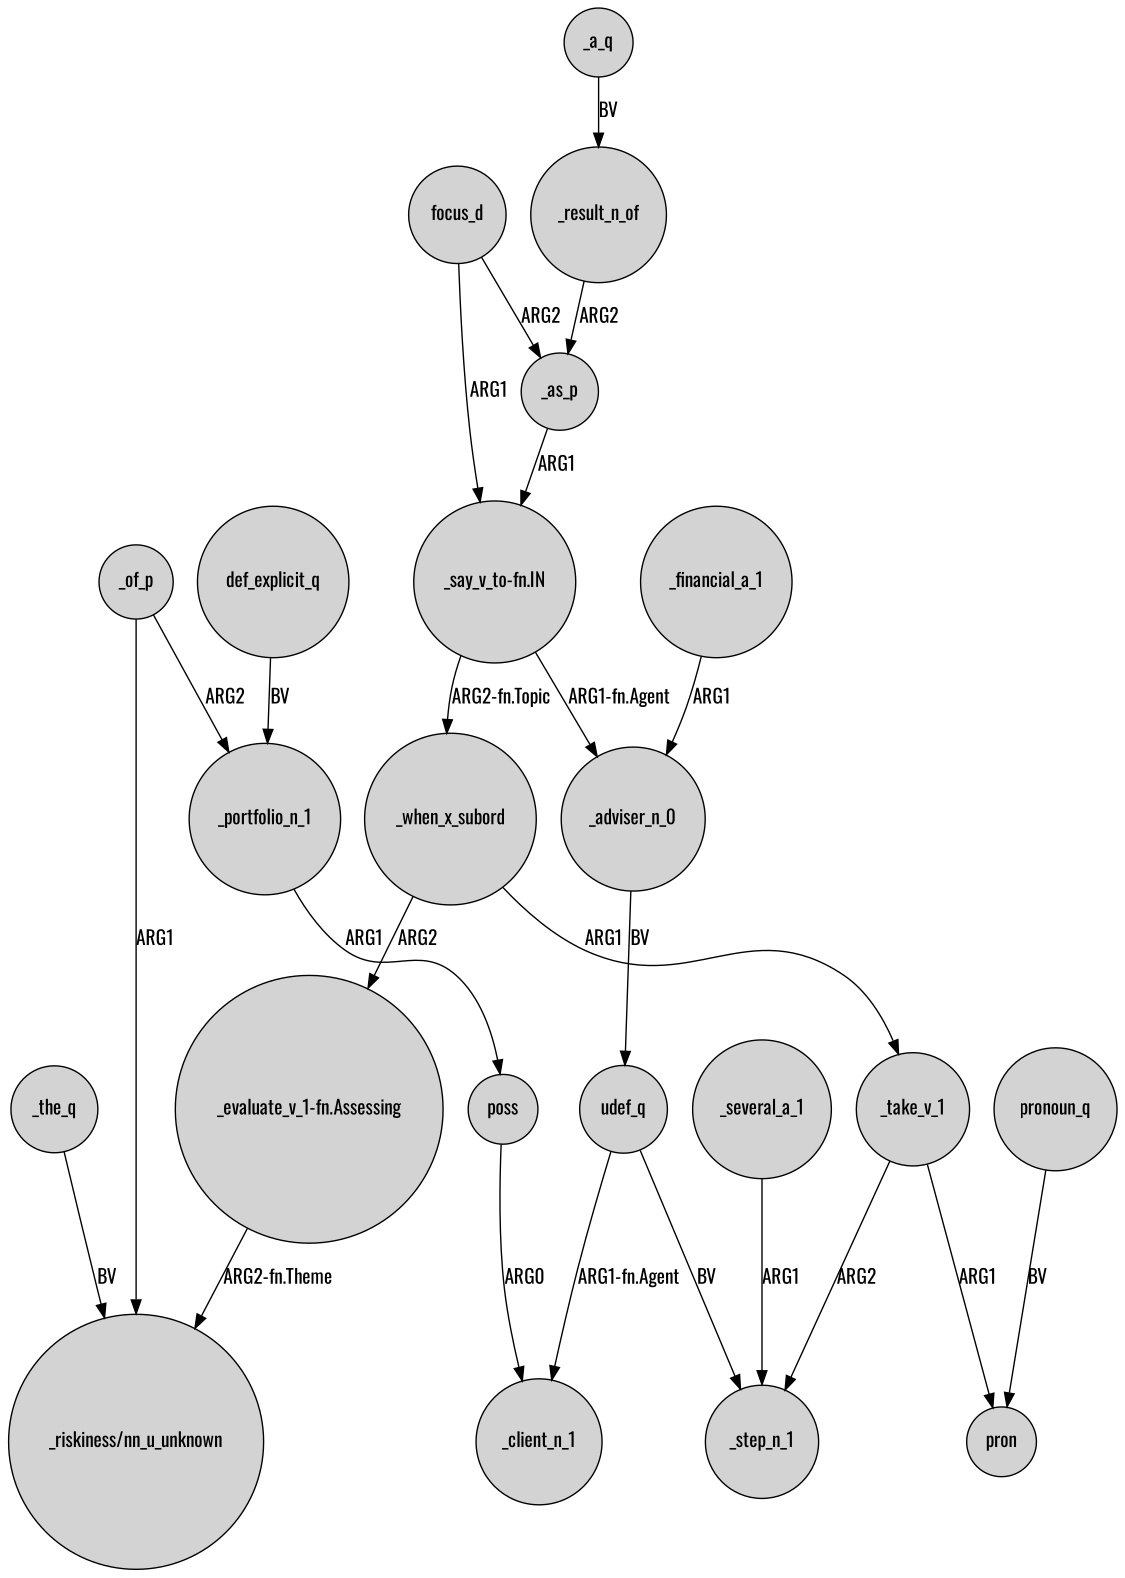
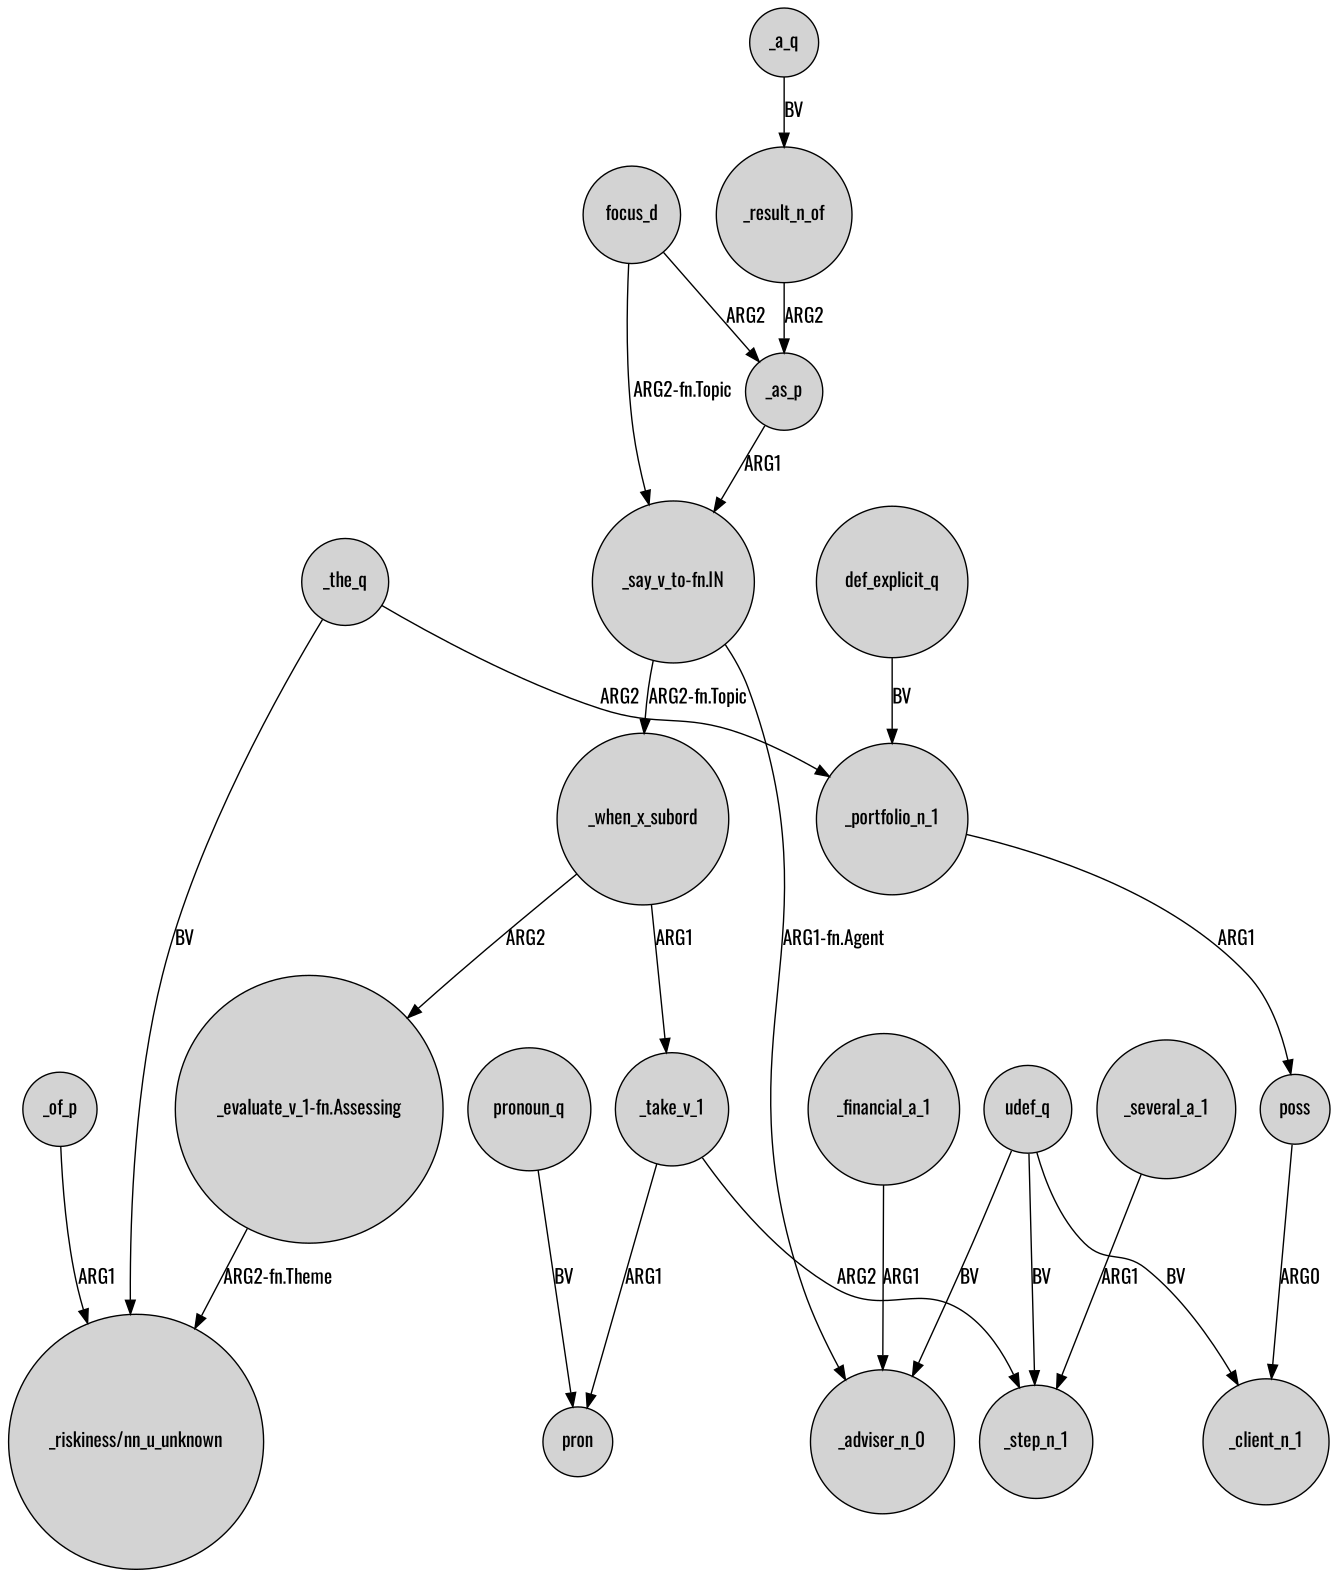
(489, 392) -> (683, 392)
(188, 677) -> (594, 706)
(628, 975) -> (966, 1257)
(629, 1279) -> (1176, 1279)
